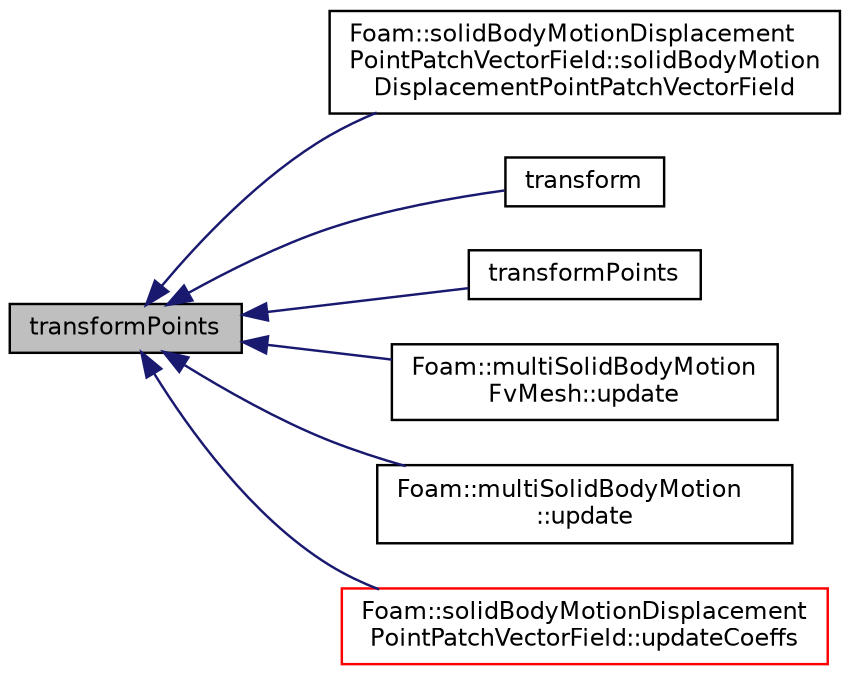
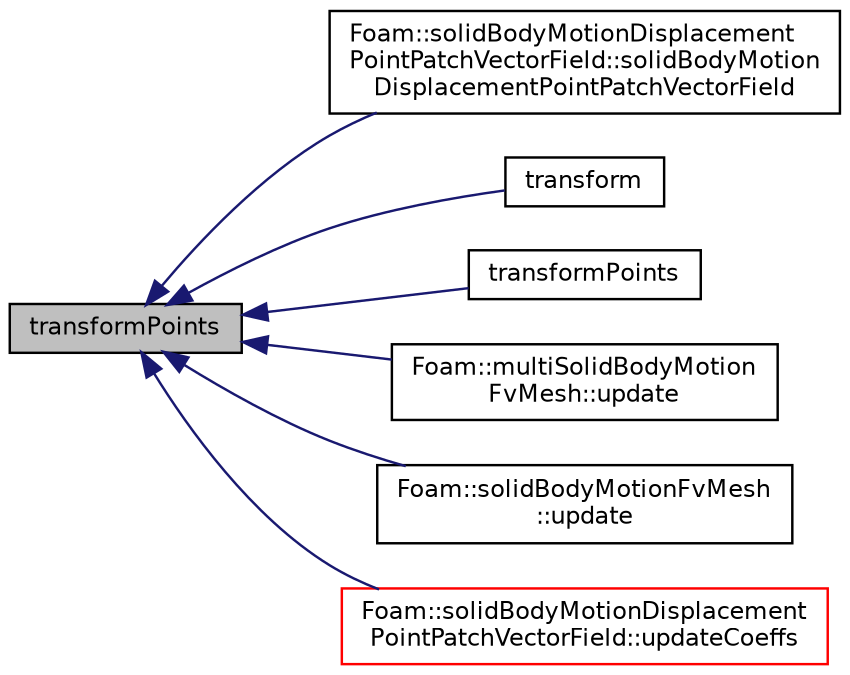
(585, 504) -> (585, 504)
